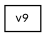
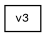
(23, 19) -> (23, 19)
